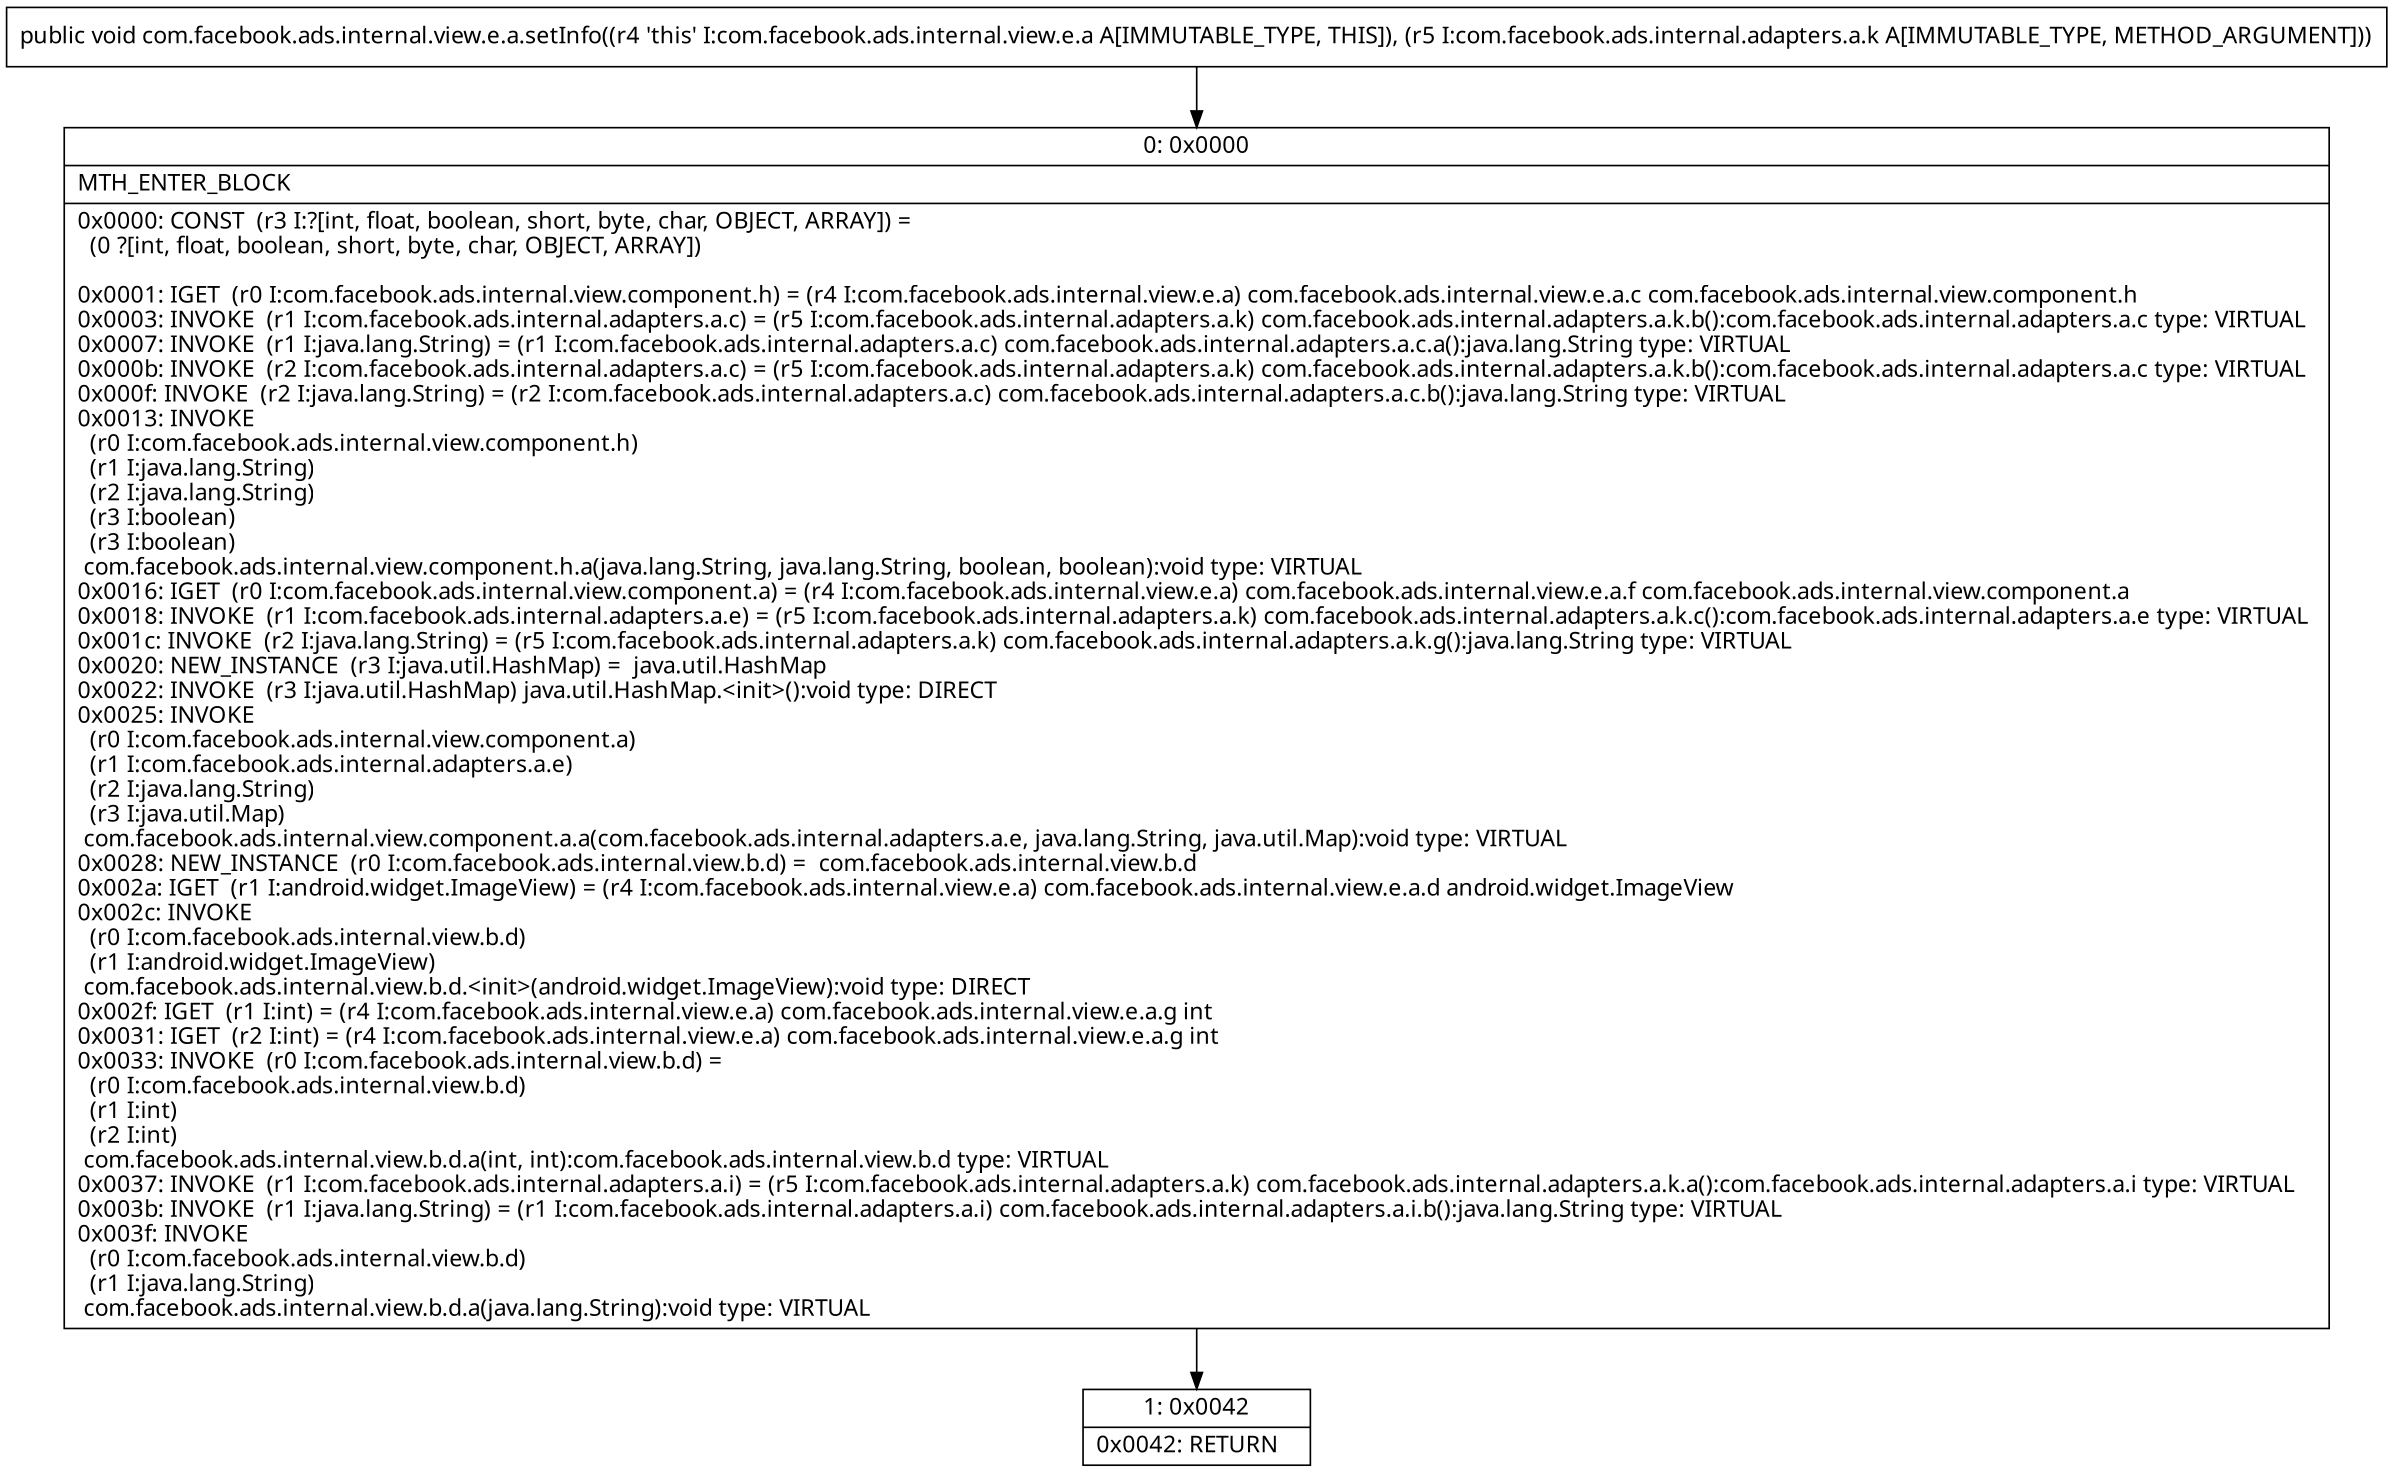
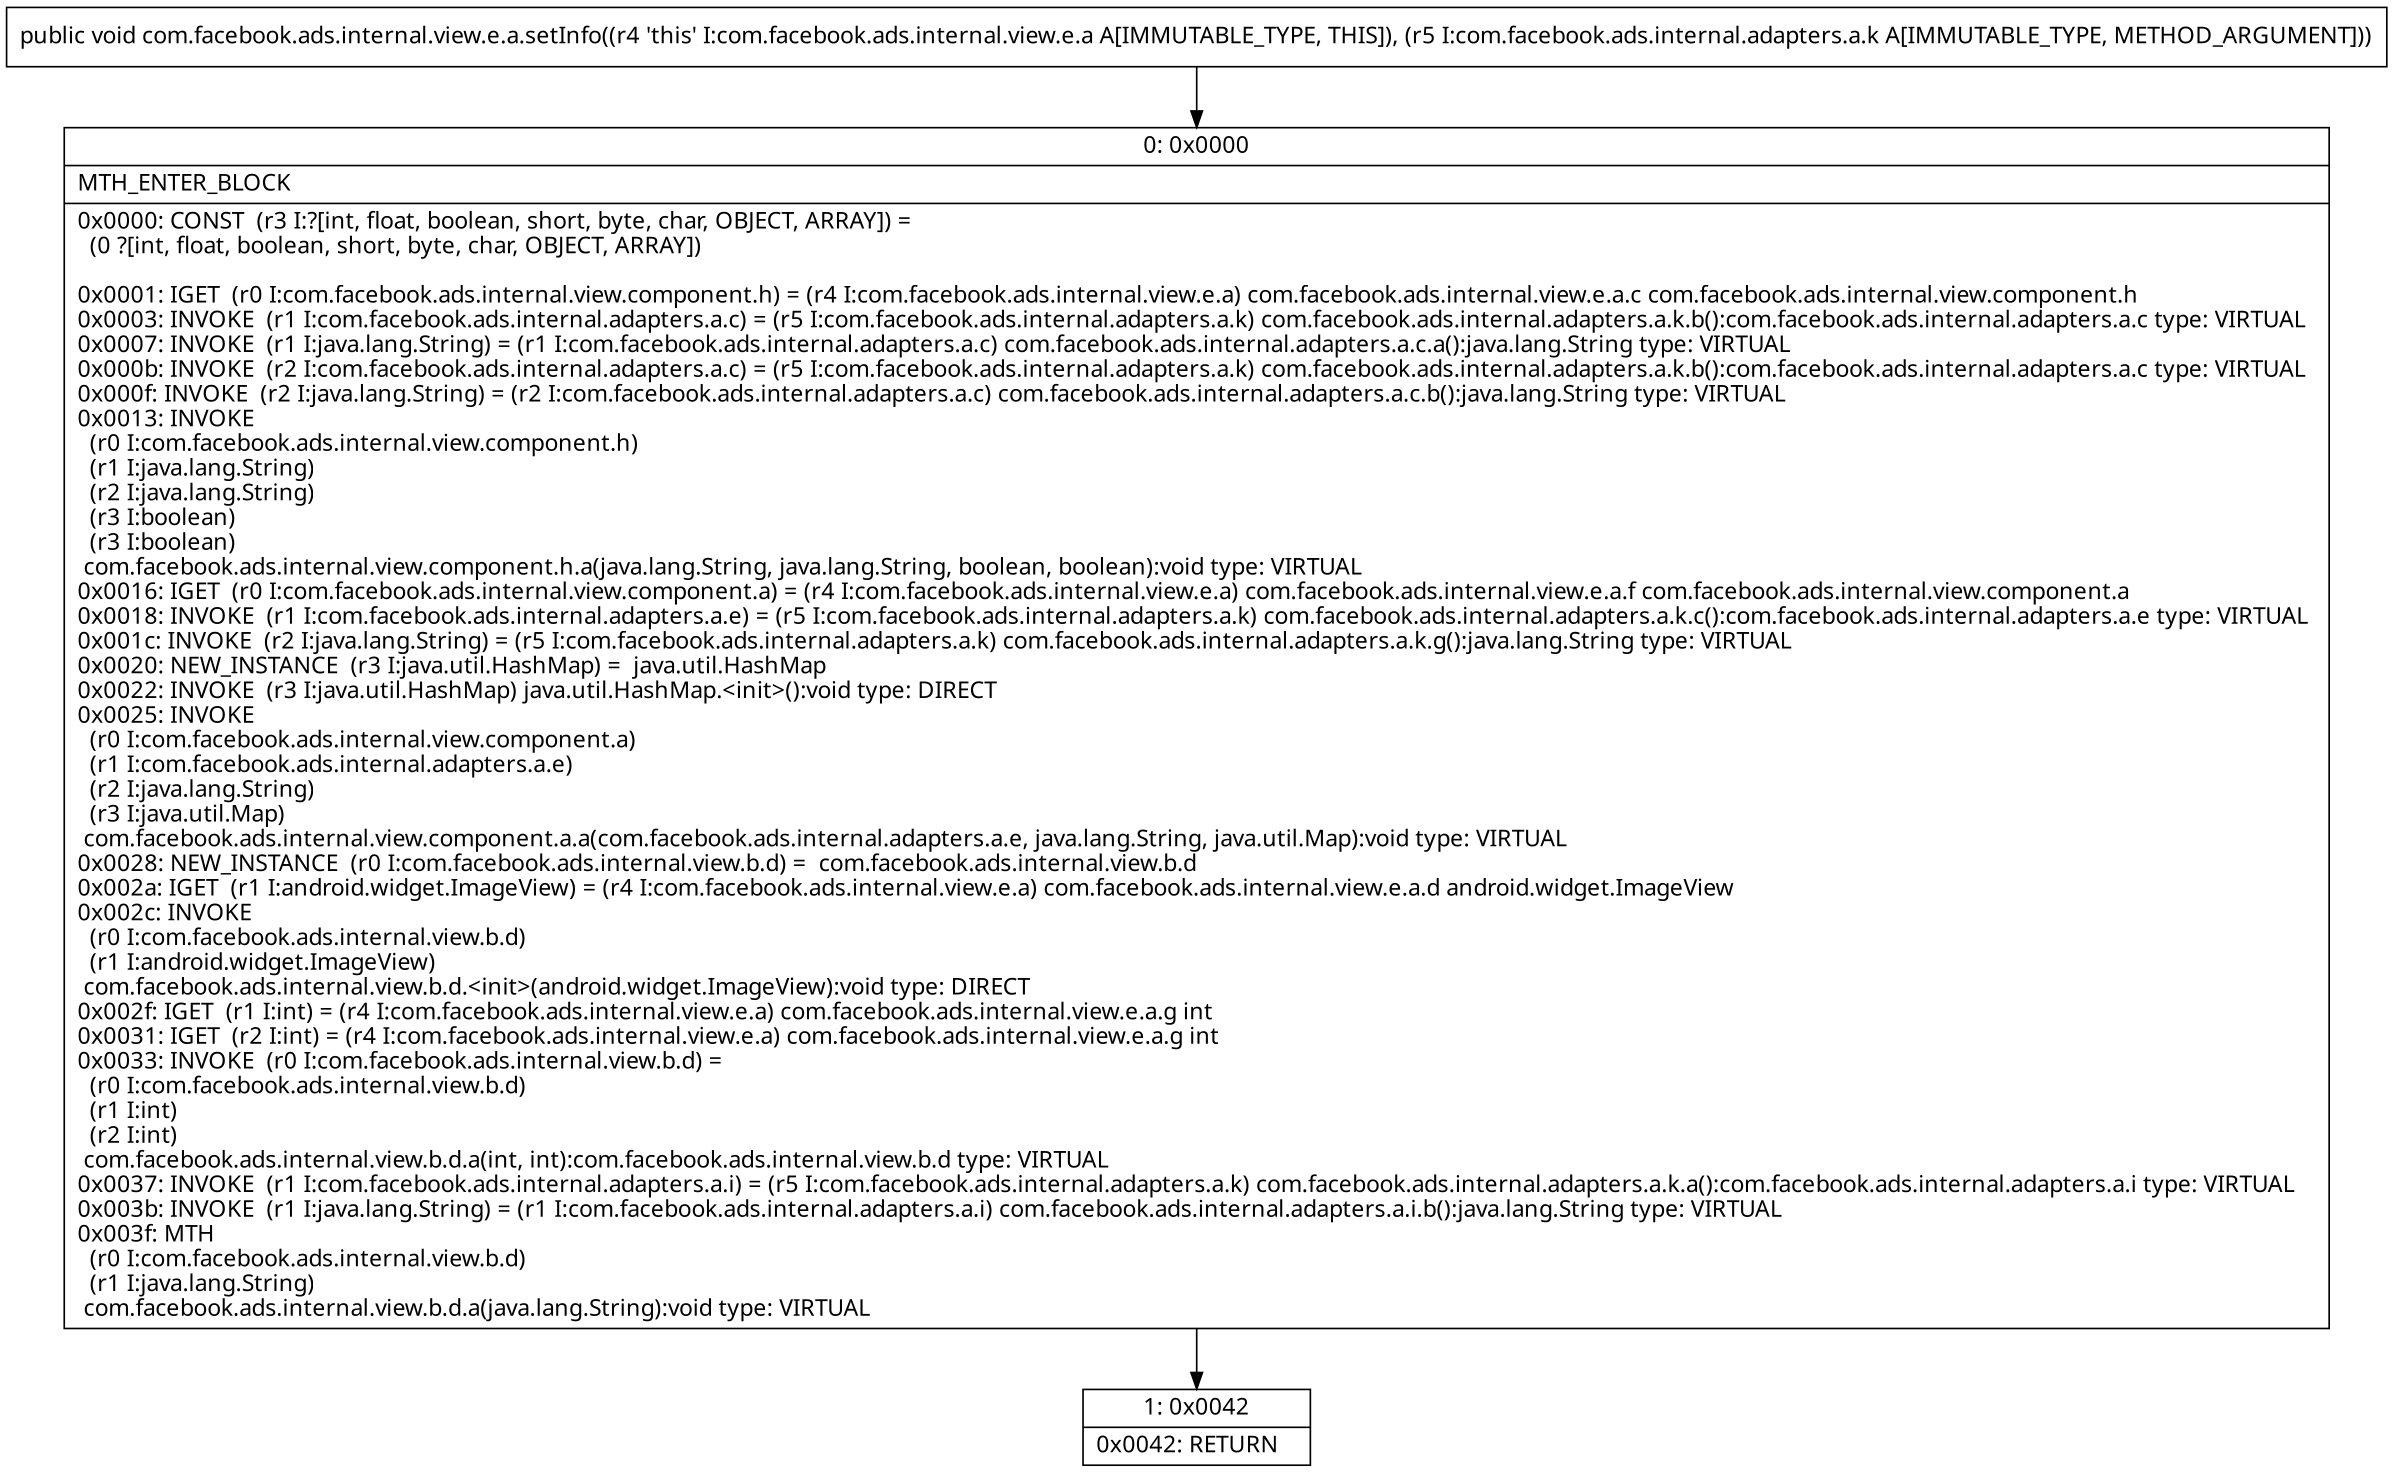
(170, 1235) -> (152, 1235)
